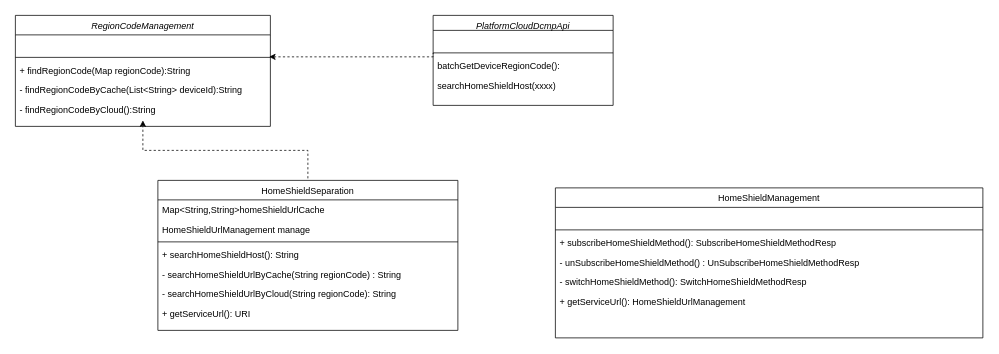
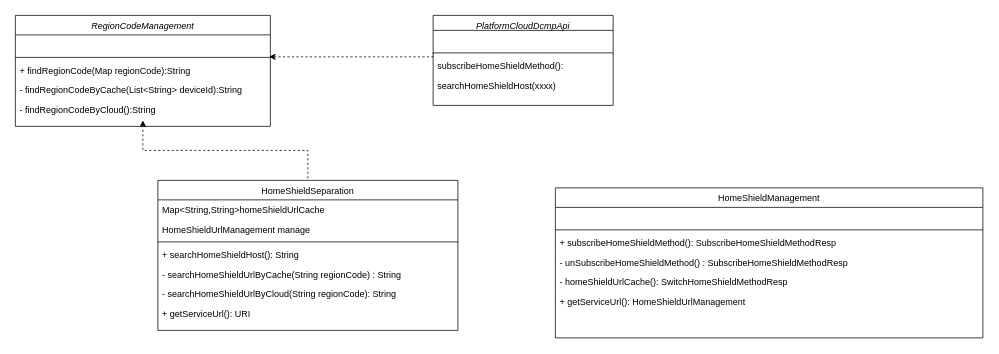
(502, 66) -> (503, 66)
(714, 263) -> (709, 263)
(687, 282) -> (677, 282)
